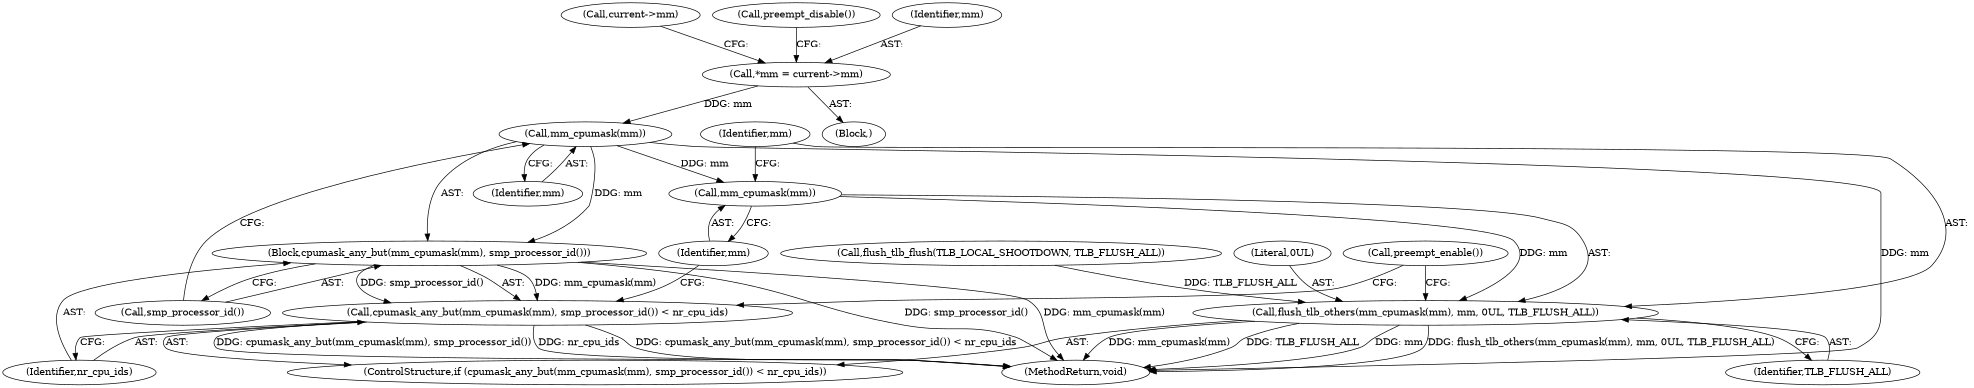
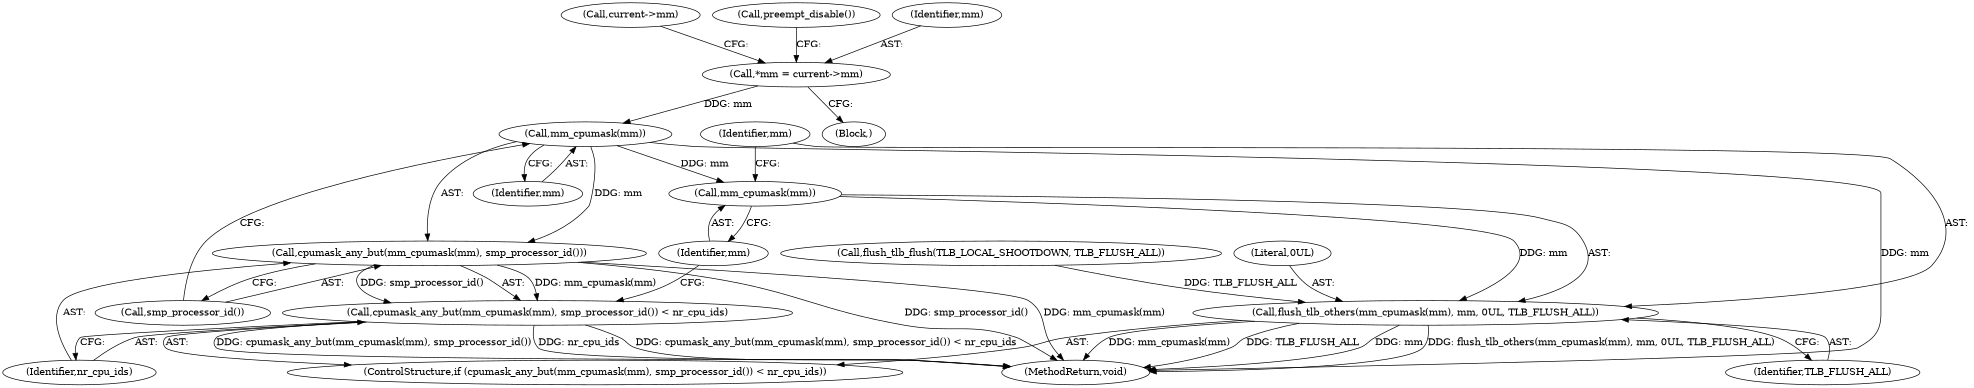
(842, 104) -> (842, 104)
(429, 253) -> (429, 253)
(1426, 253) -> none
